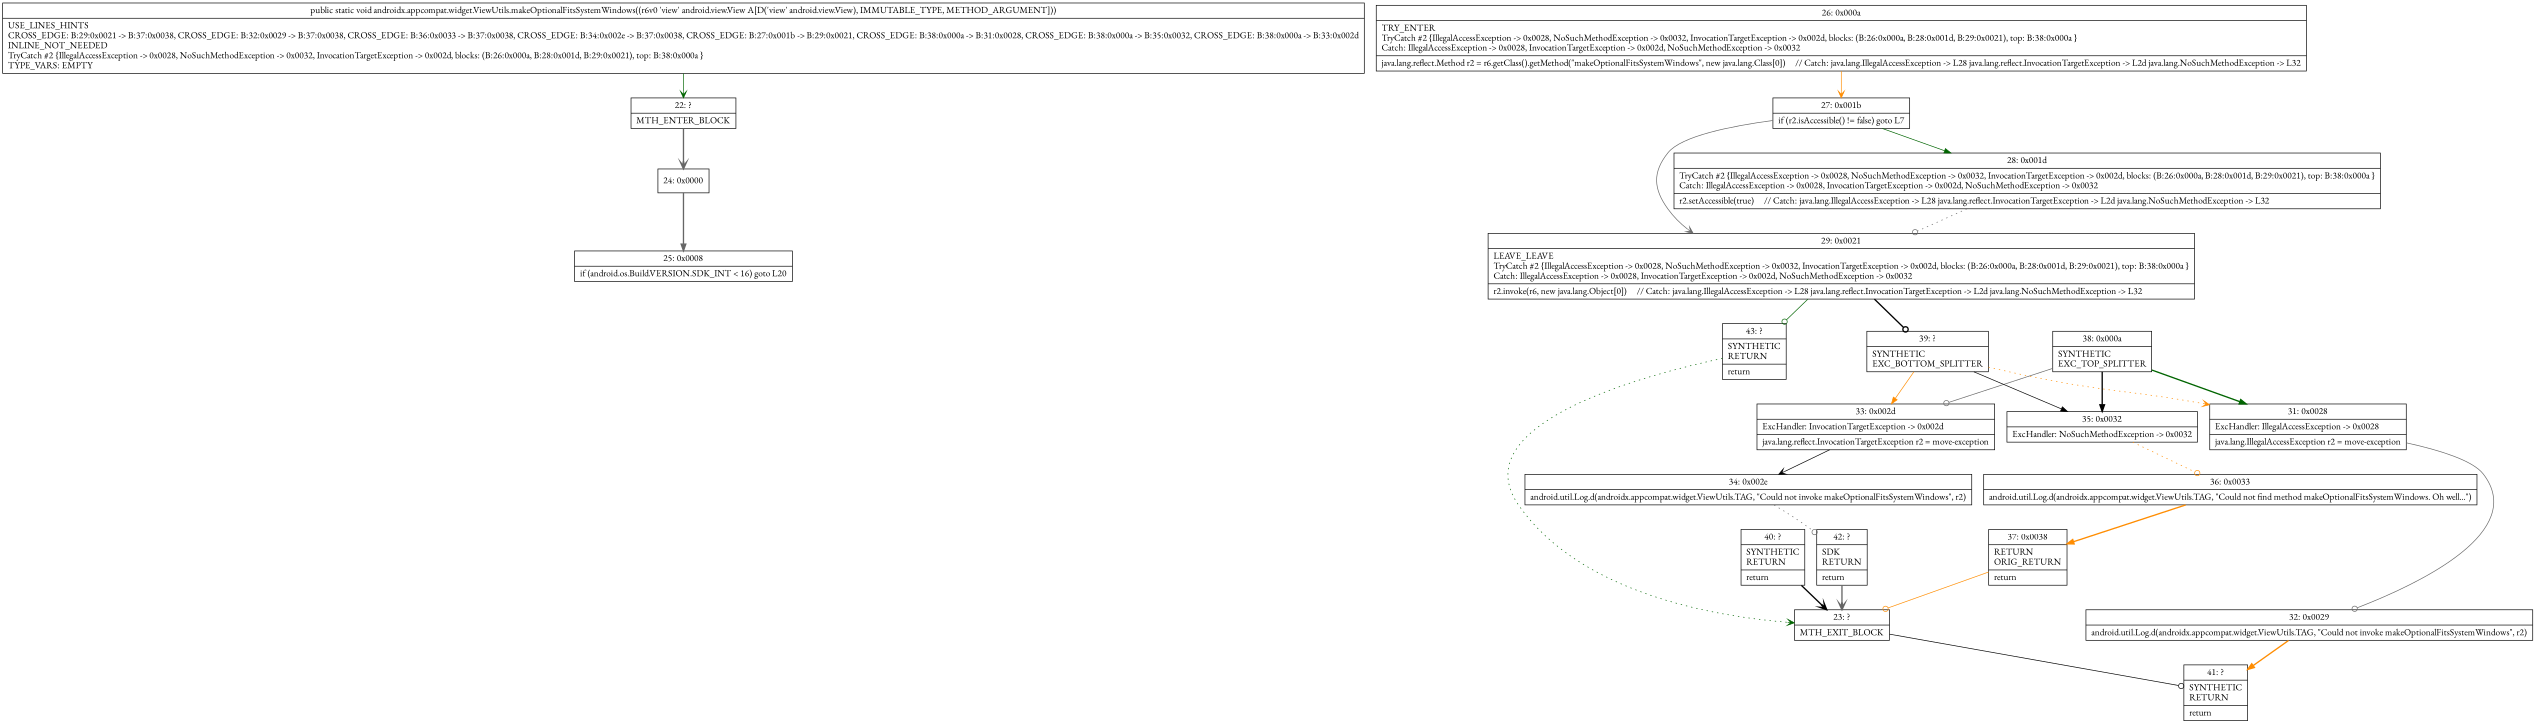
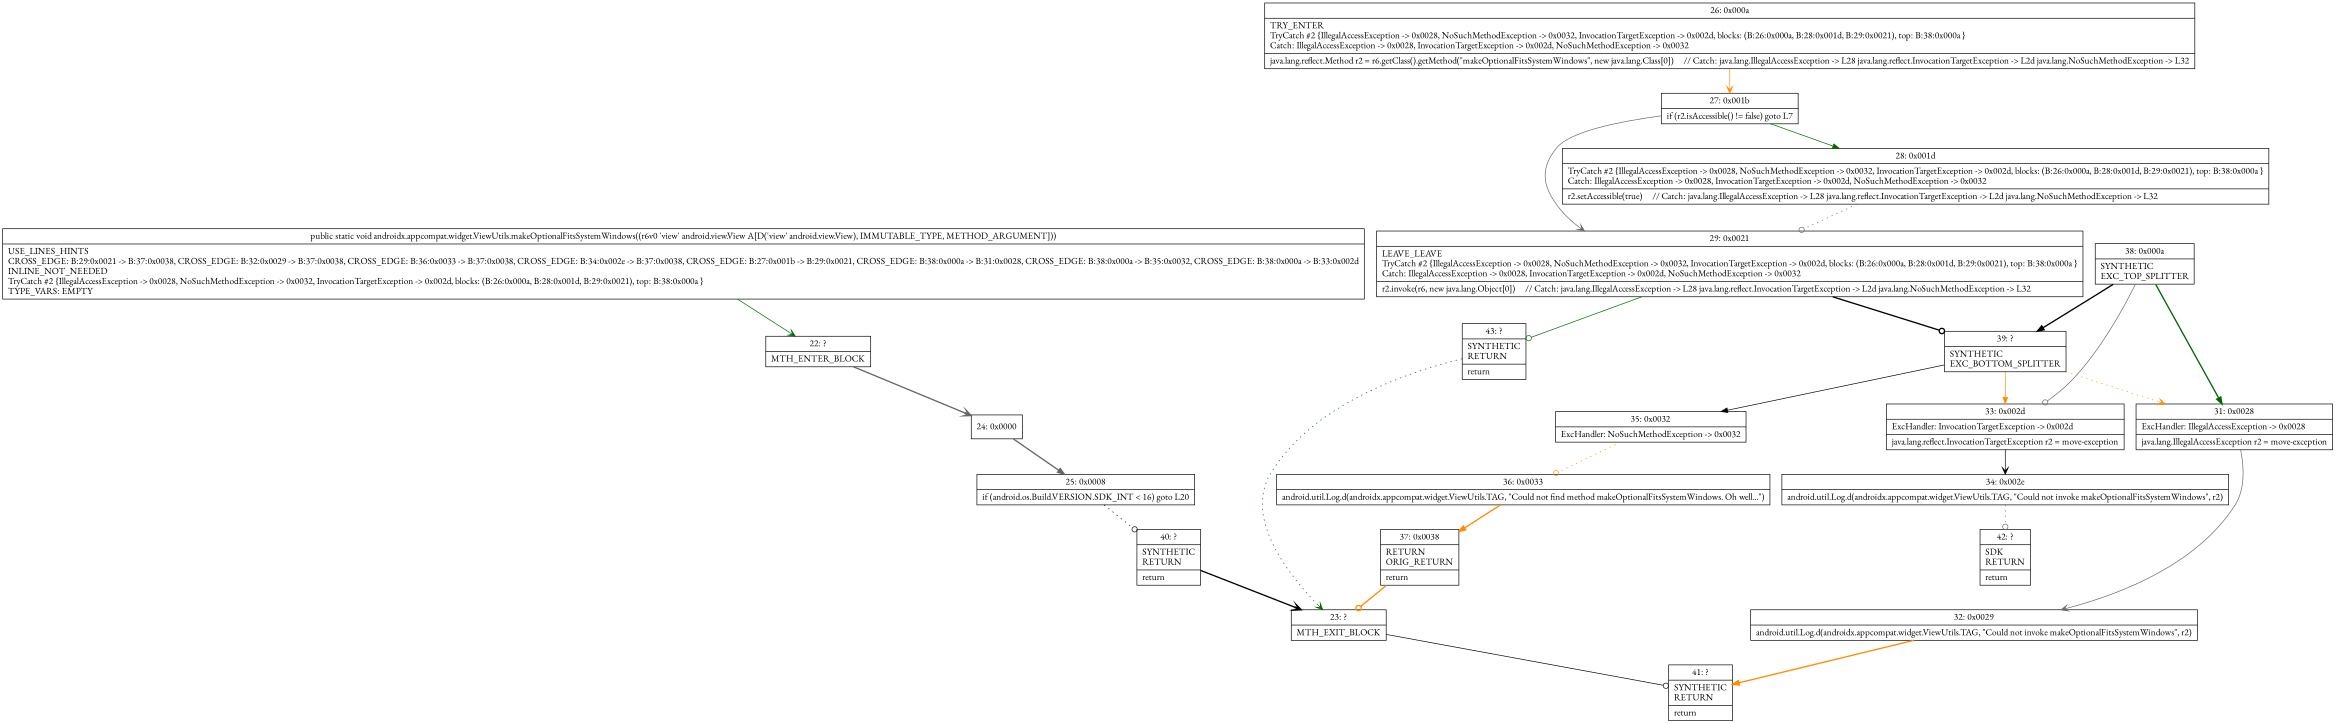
(2102, 384) -> (2078, 306)
none -> (1118, 516)
(2482, 532) -> (2185, 556)
(1938, 590) -> (1374, 596)
(1842, 594) -> none
